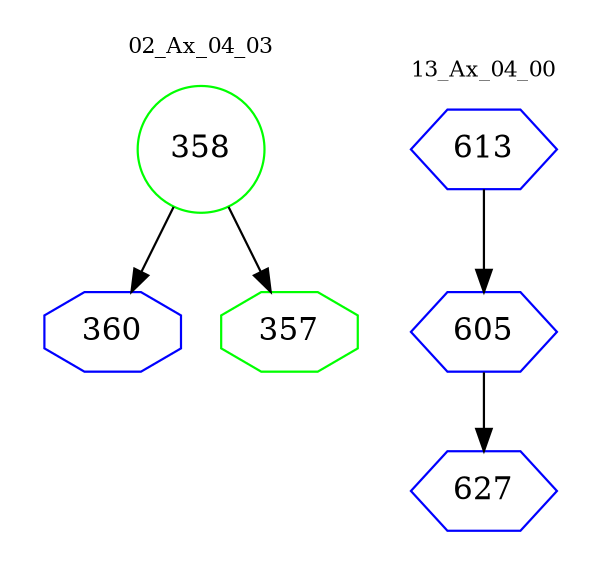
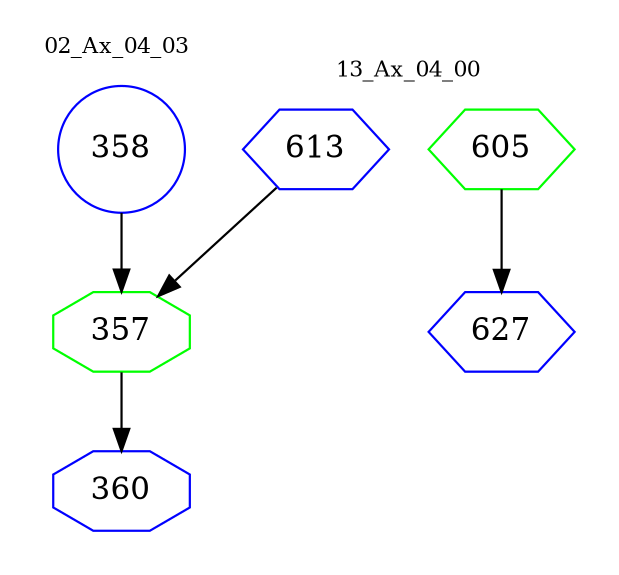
(201, 149) -> (122, 149)
(484, 230) -> (241, 220)
(157, 239) -> (122, 401)
(484, 332) -> (502, 149)
